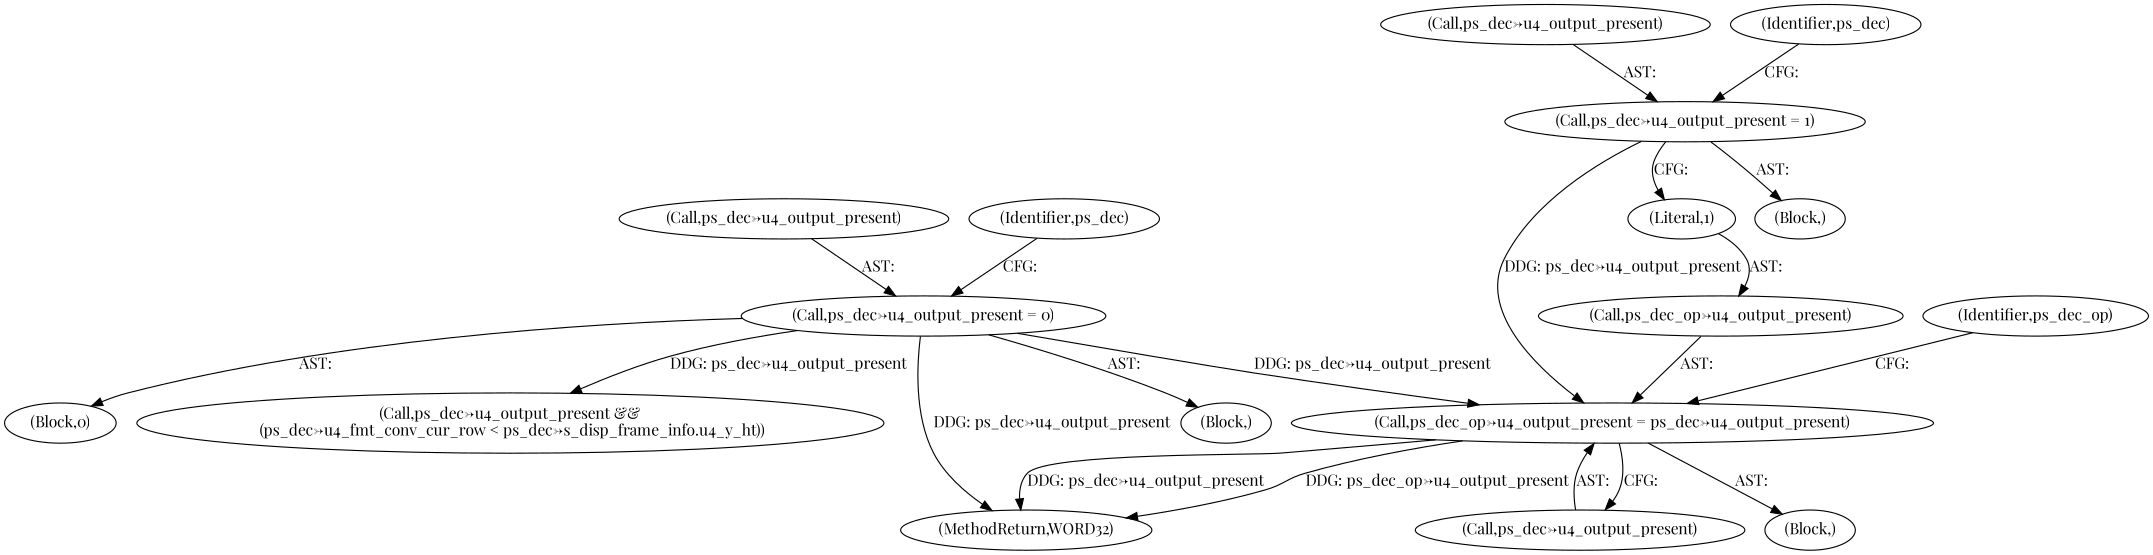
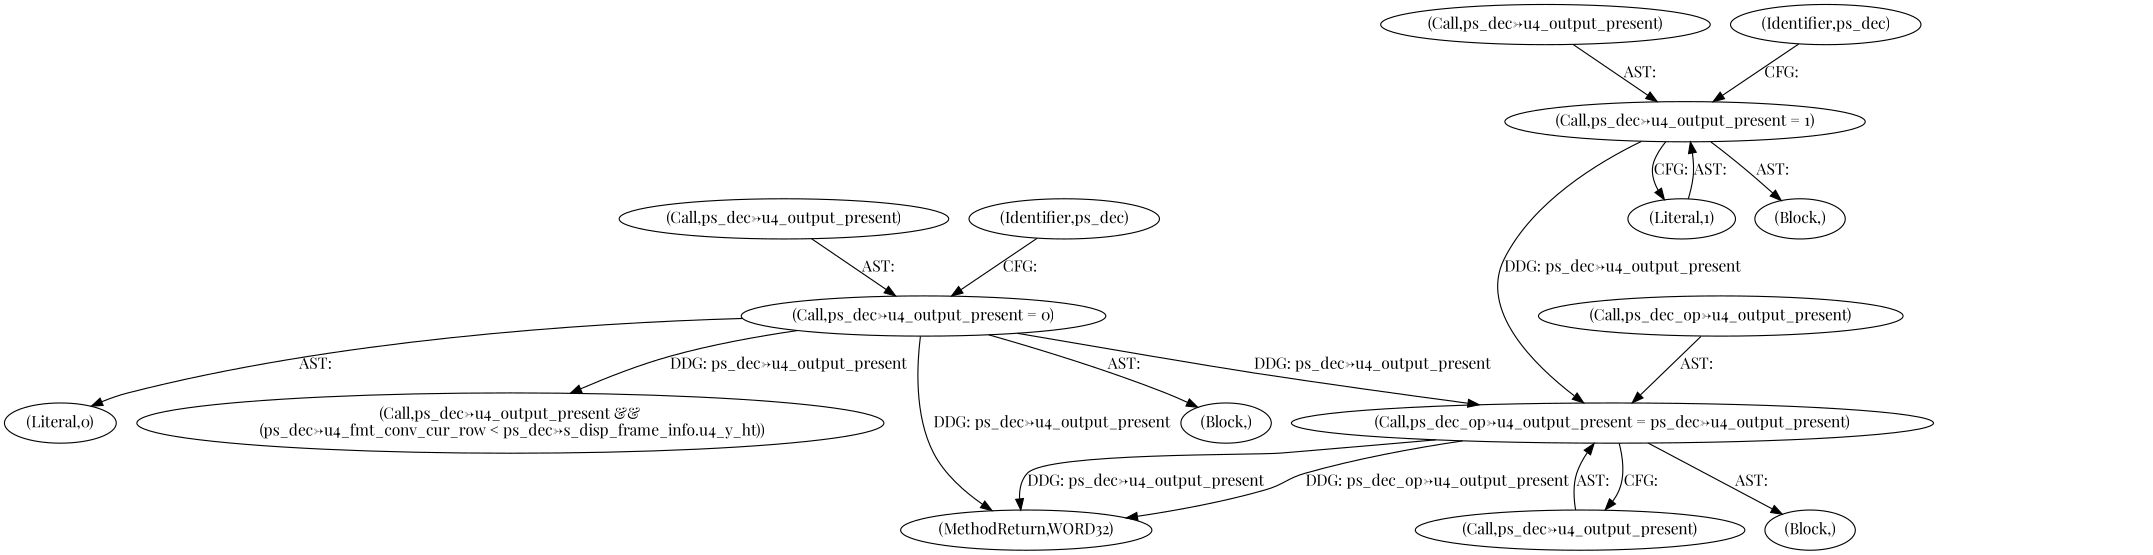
(1744, 255) -> (1693, 176)
(2036, 316) -> none
(60, 423) -> (60, 423)
